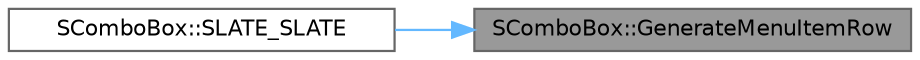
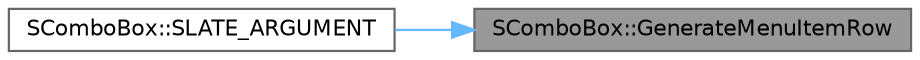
(202, 30) -> (202, 30)
